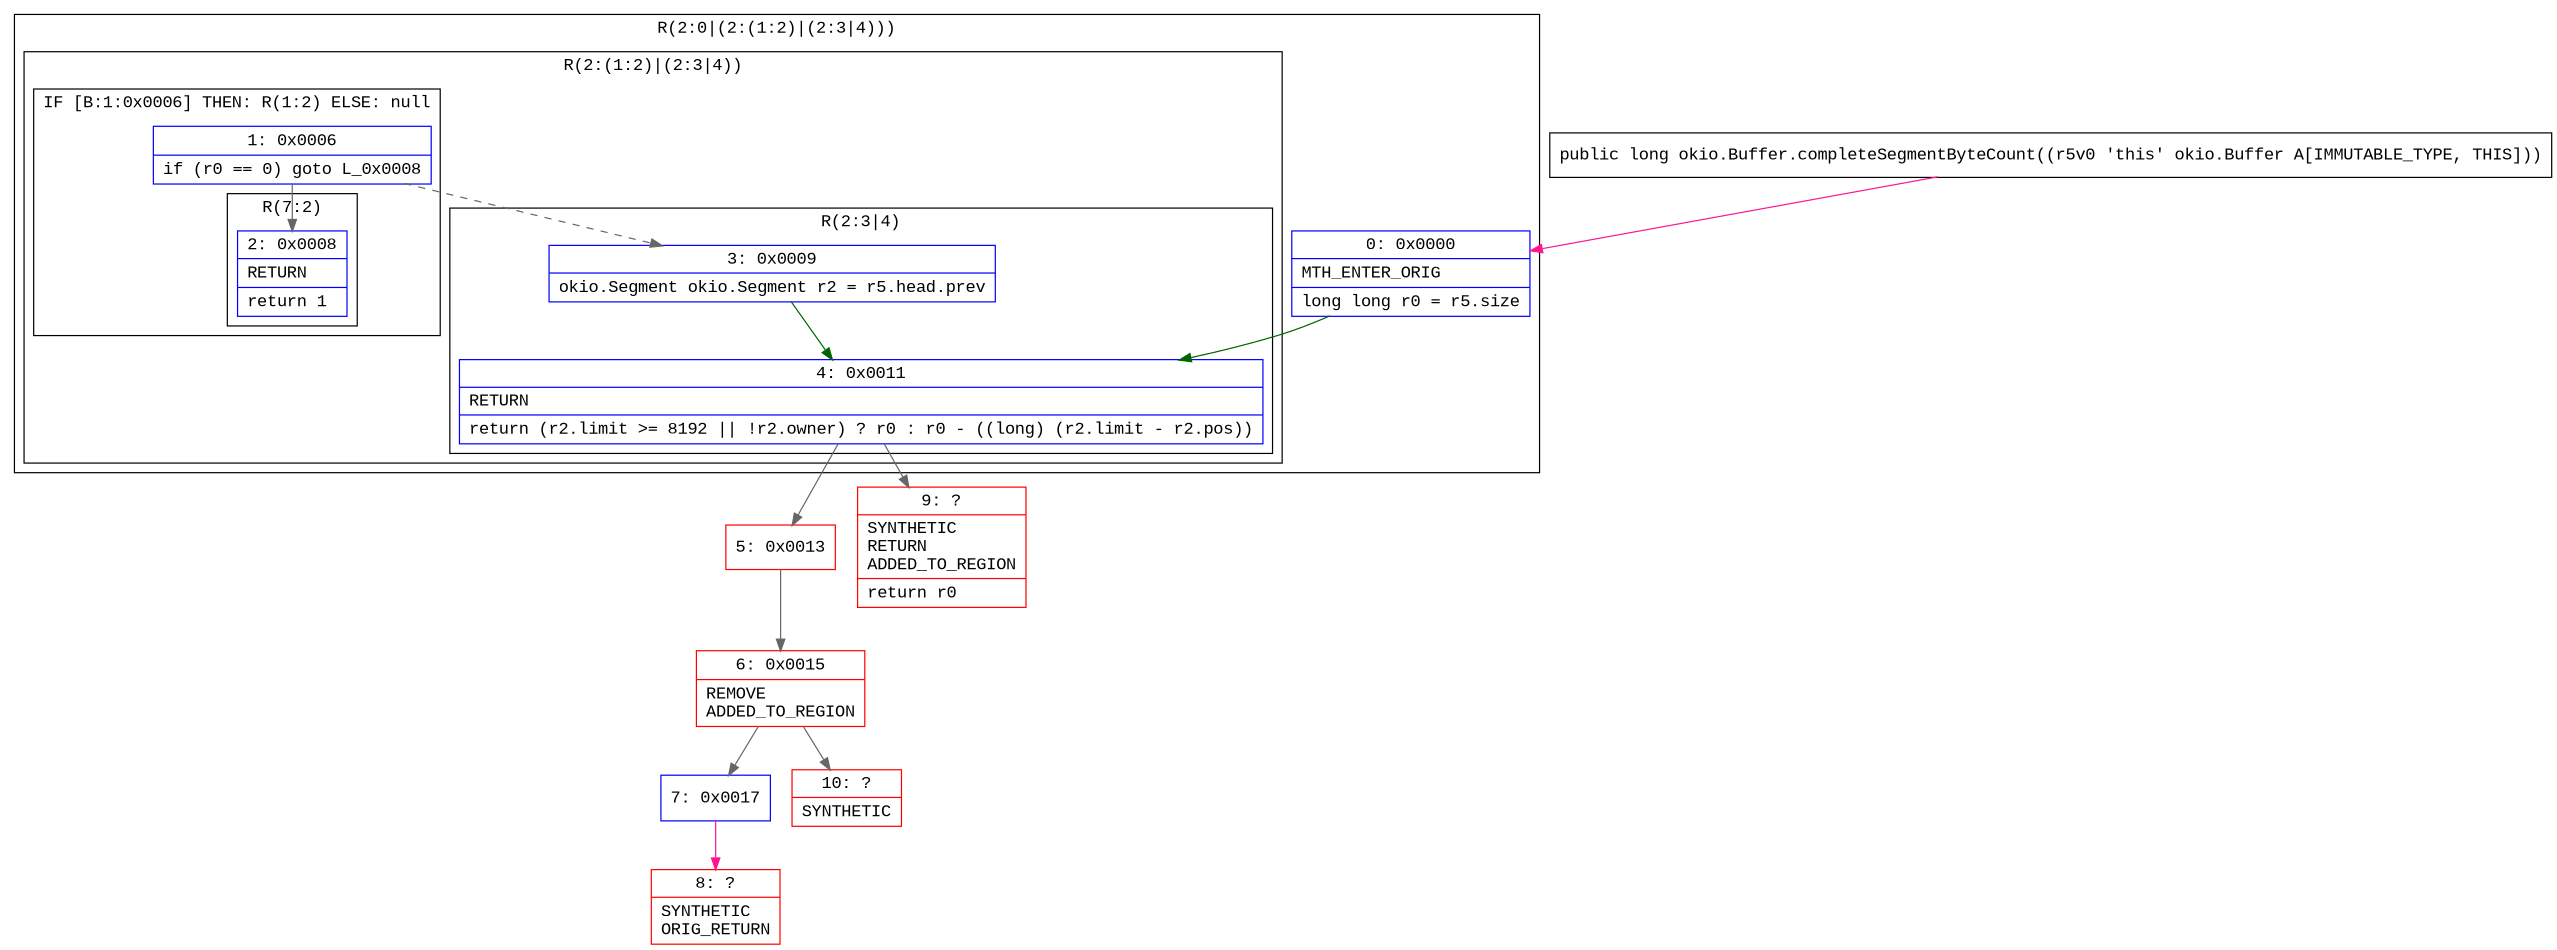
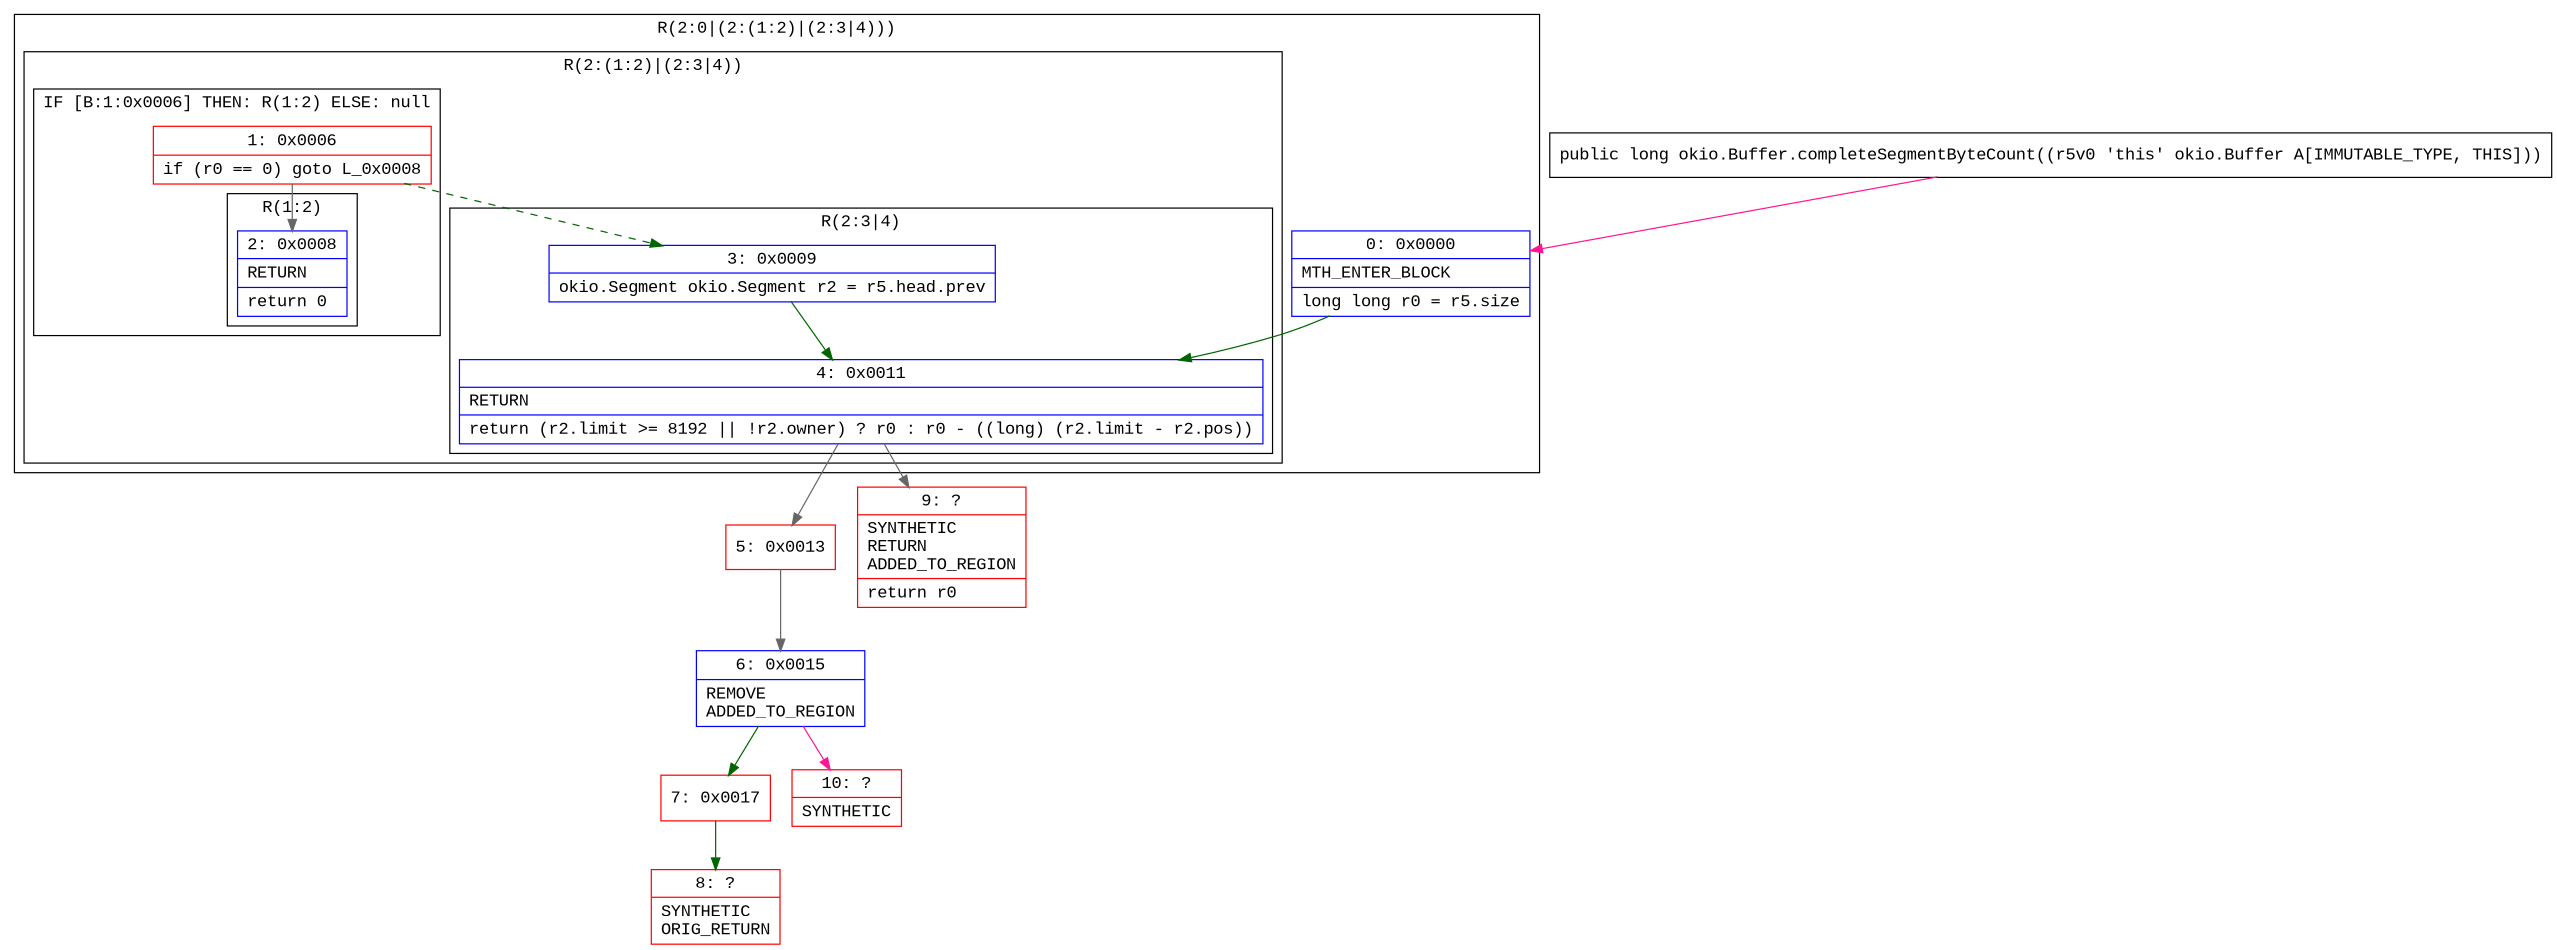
(292, 155) -> (292, 155)
(292, 207) -> (292, 207)
(540, 216) -> (540, 216)
(1371, 272) -> (1376, 272)
(287, 301) -> (287, 301)
(781, 689) -> (781, 689)
(813, 743) -> (813, 743)
(747, 746) -> (747, 746)
(716, 798) -> (716, 798)
(716, 839) -> (716, 839)
